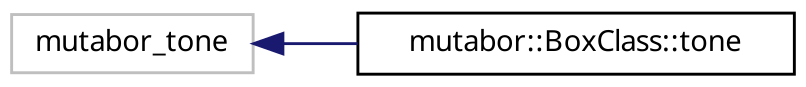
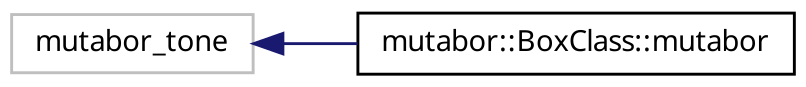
(576, 44) -> (576, 44)
